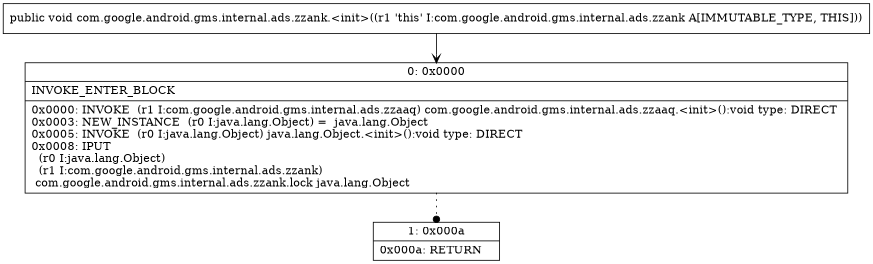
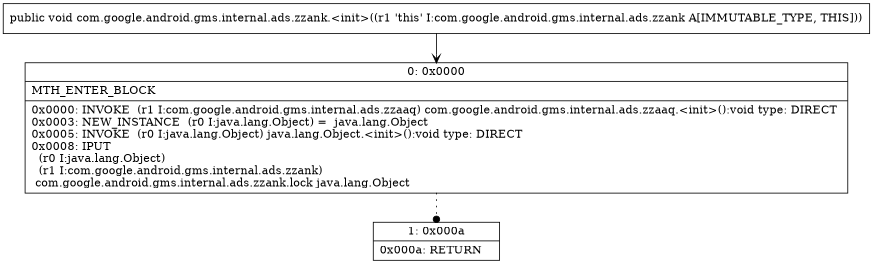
(104, 91) -> (94, 91)
